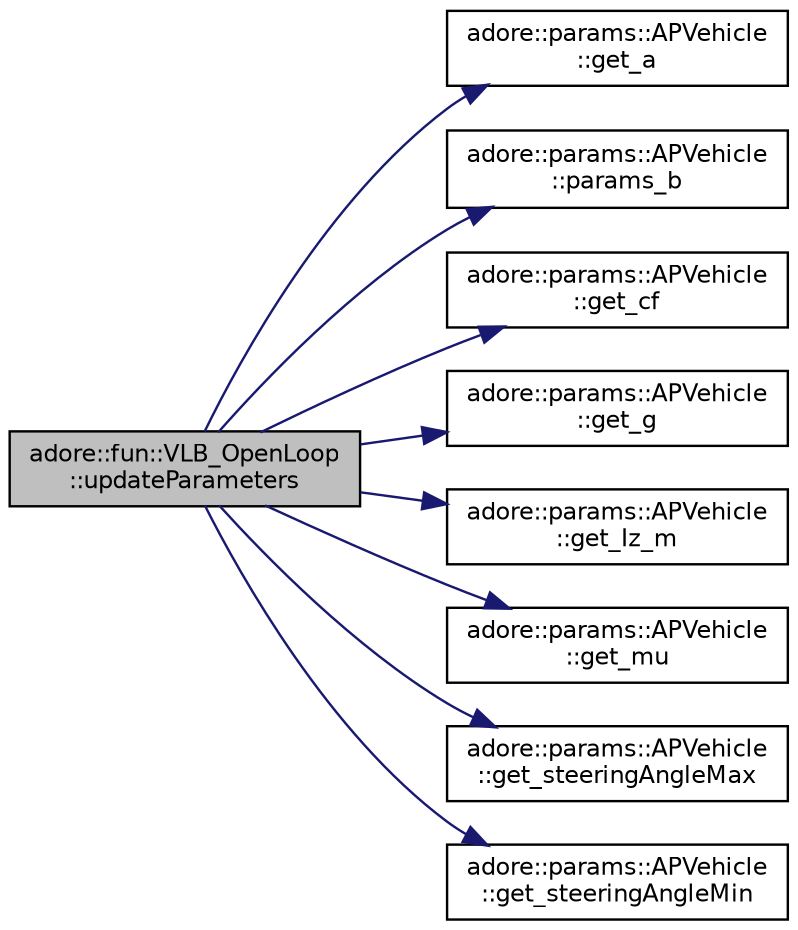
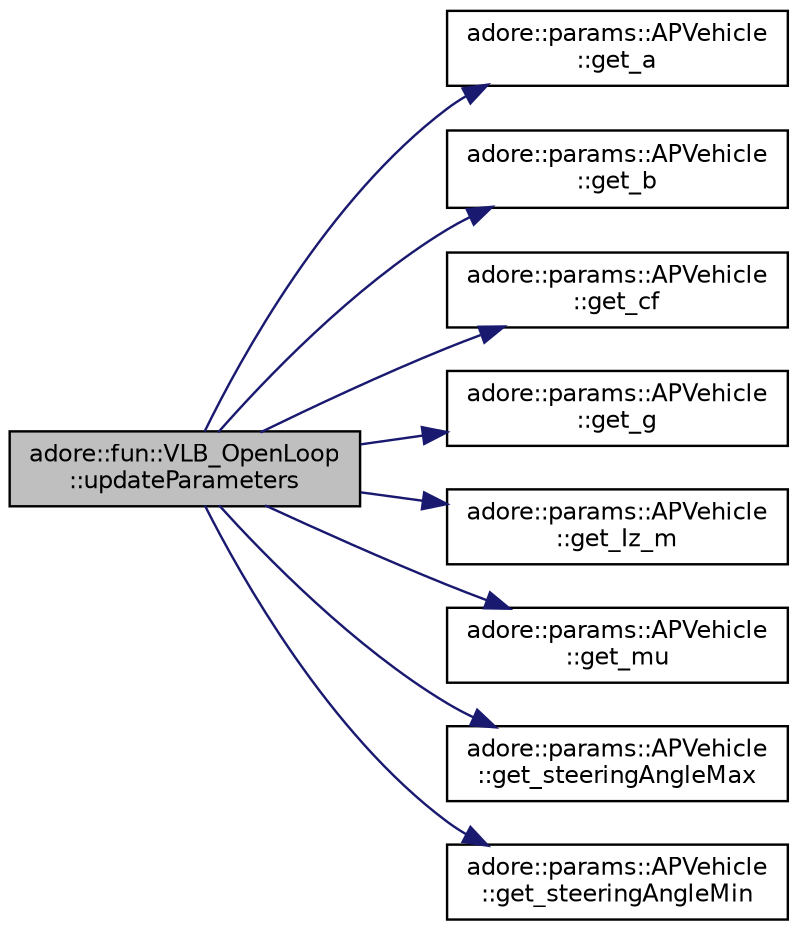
(617, 169) -> (617, 169)
